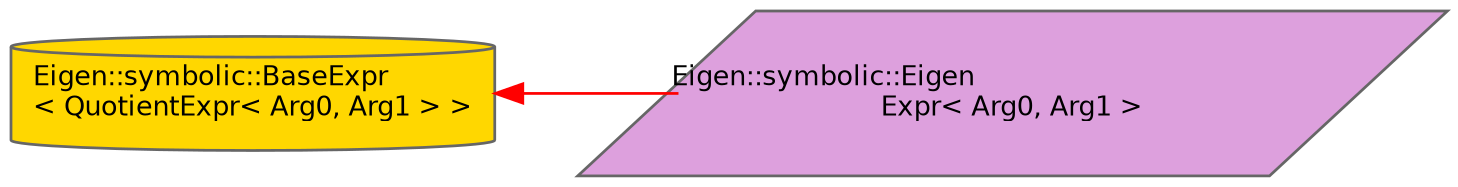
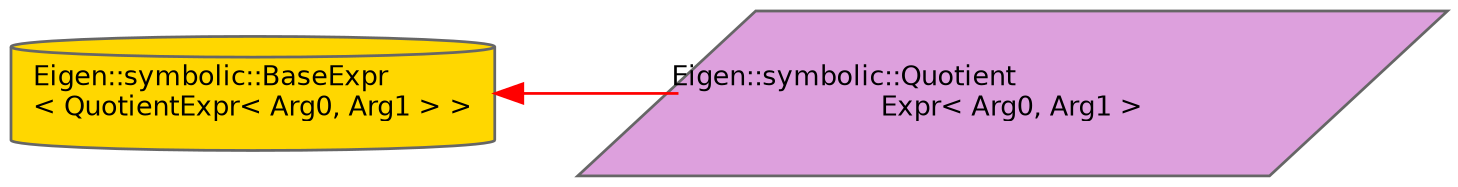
(1013, 93) -> (1013, 93)
